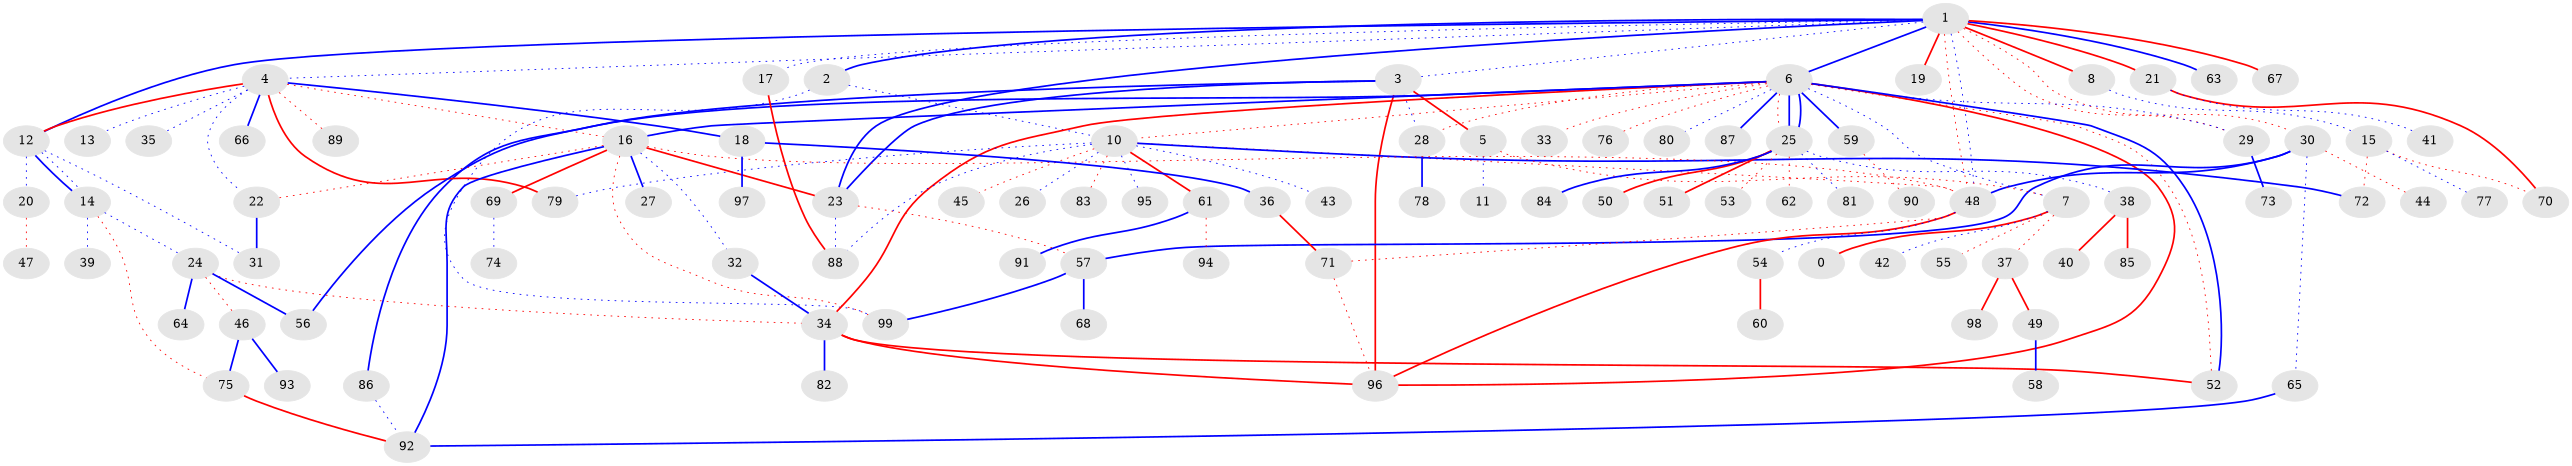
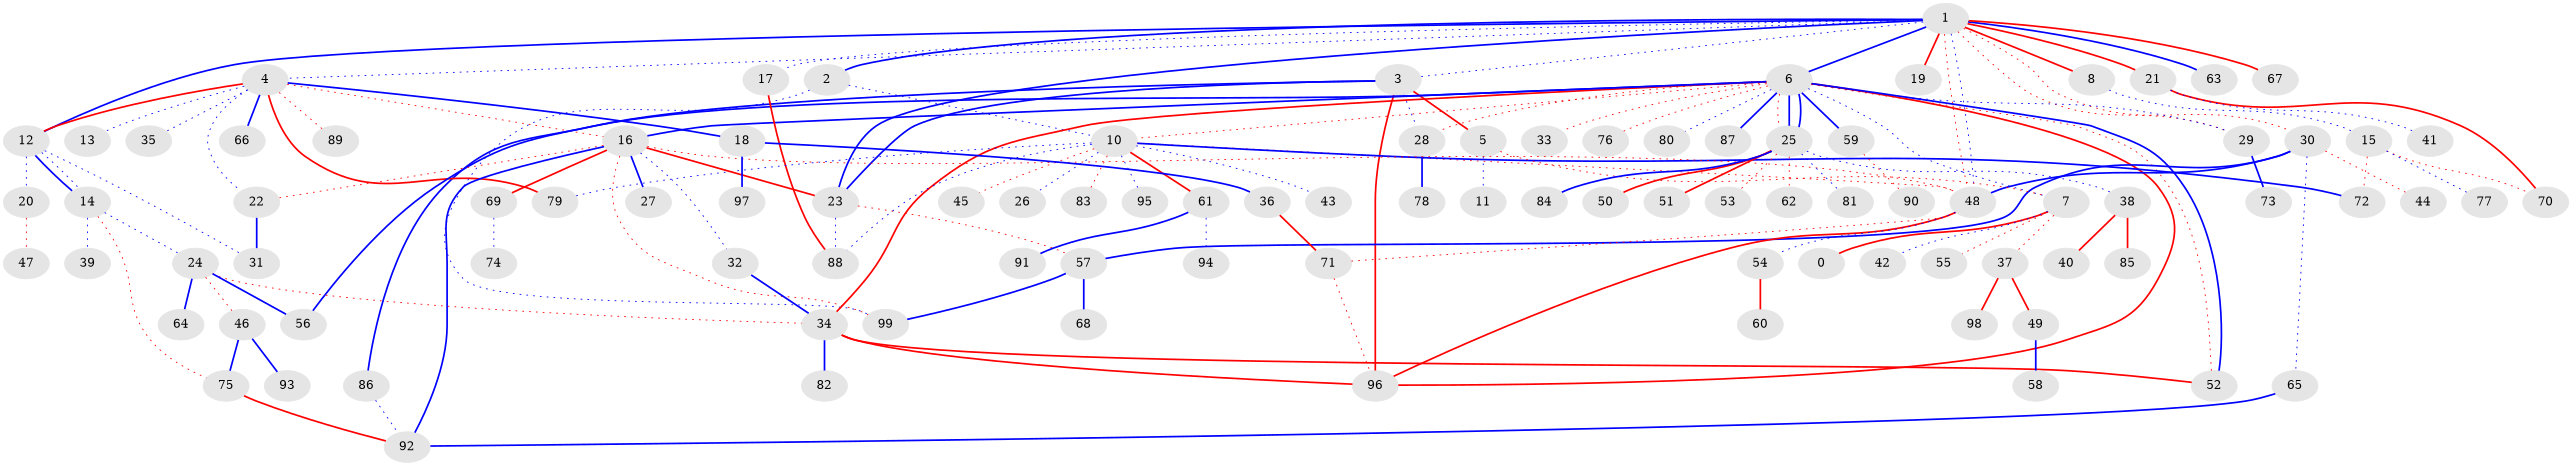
(1206, 233) -> (1206, 233)
